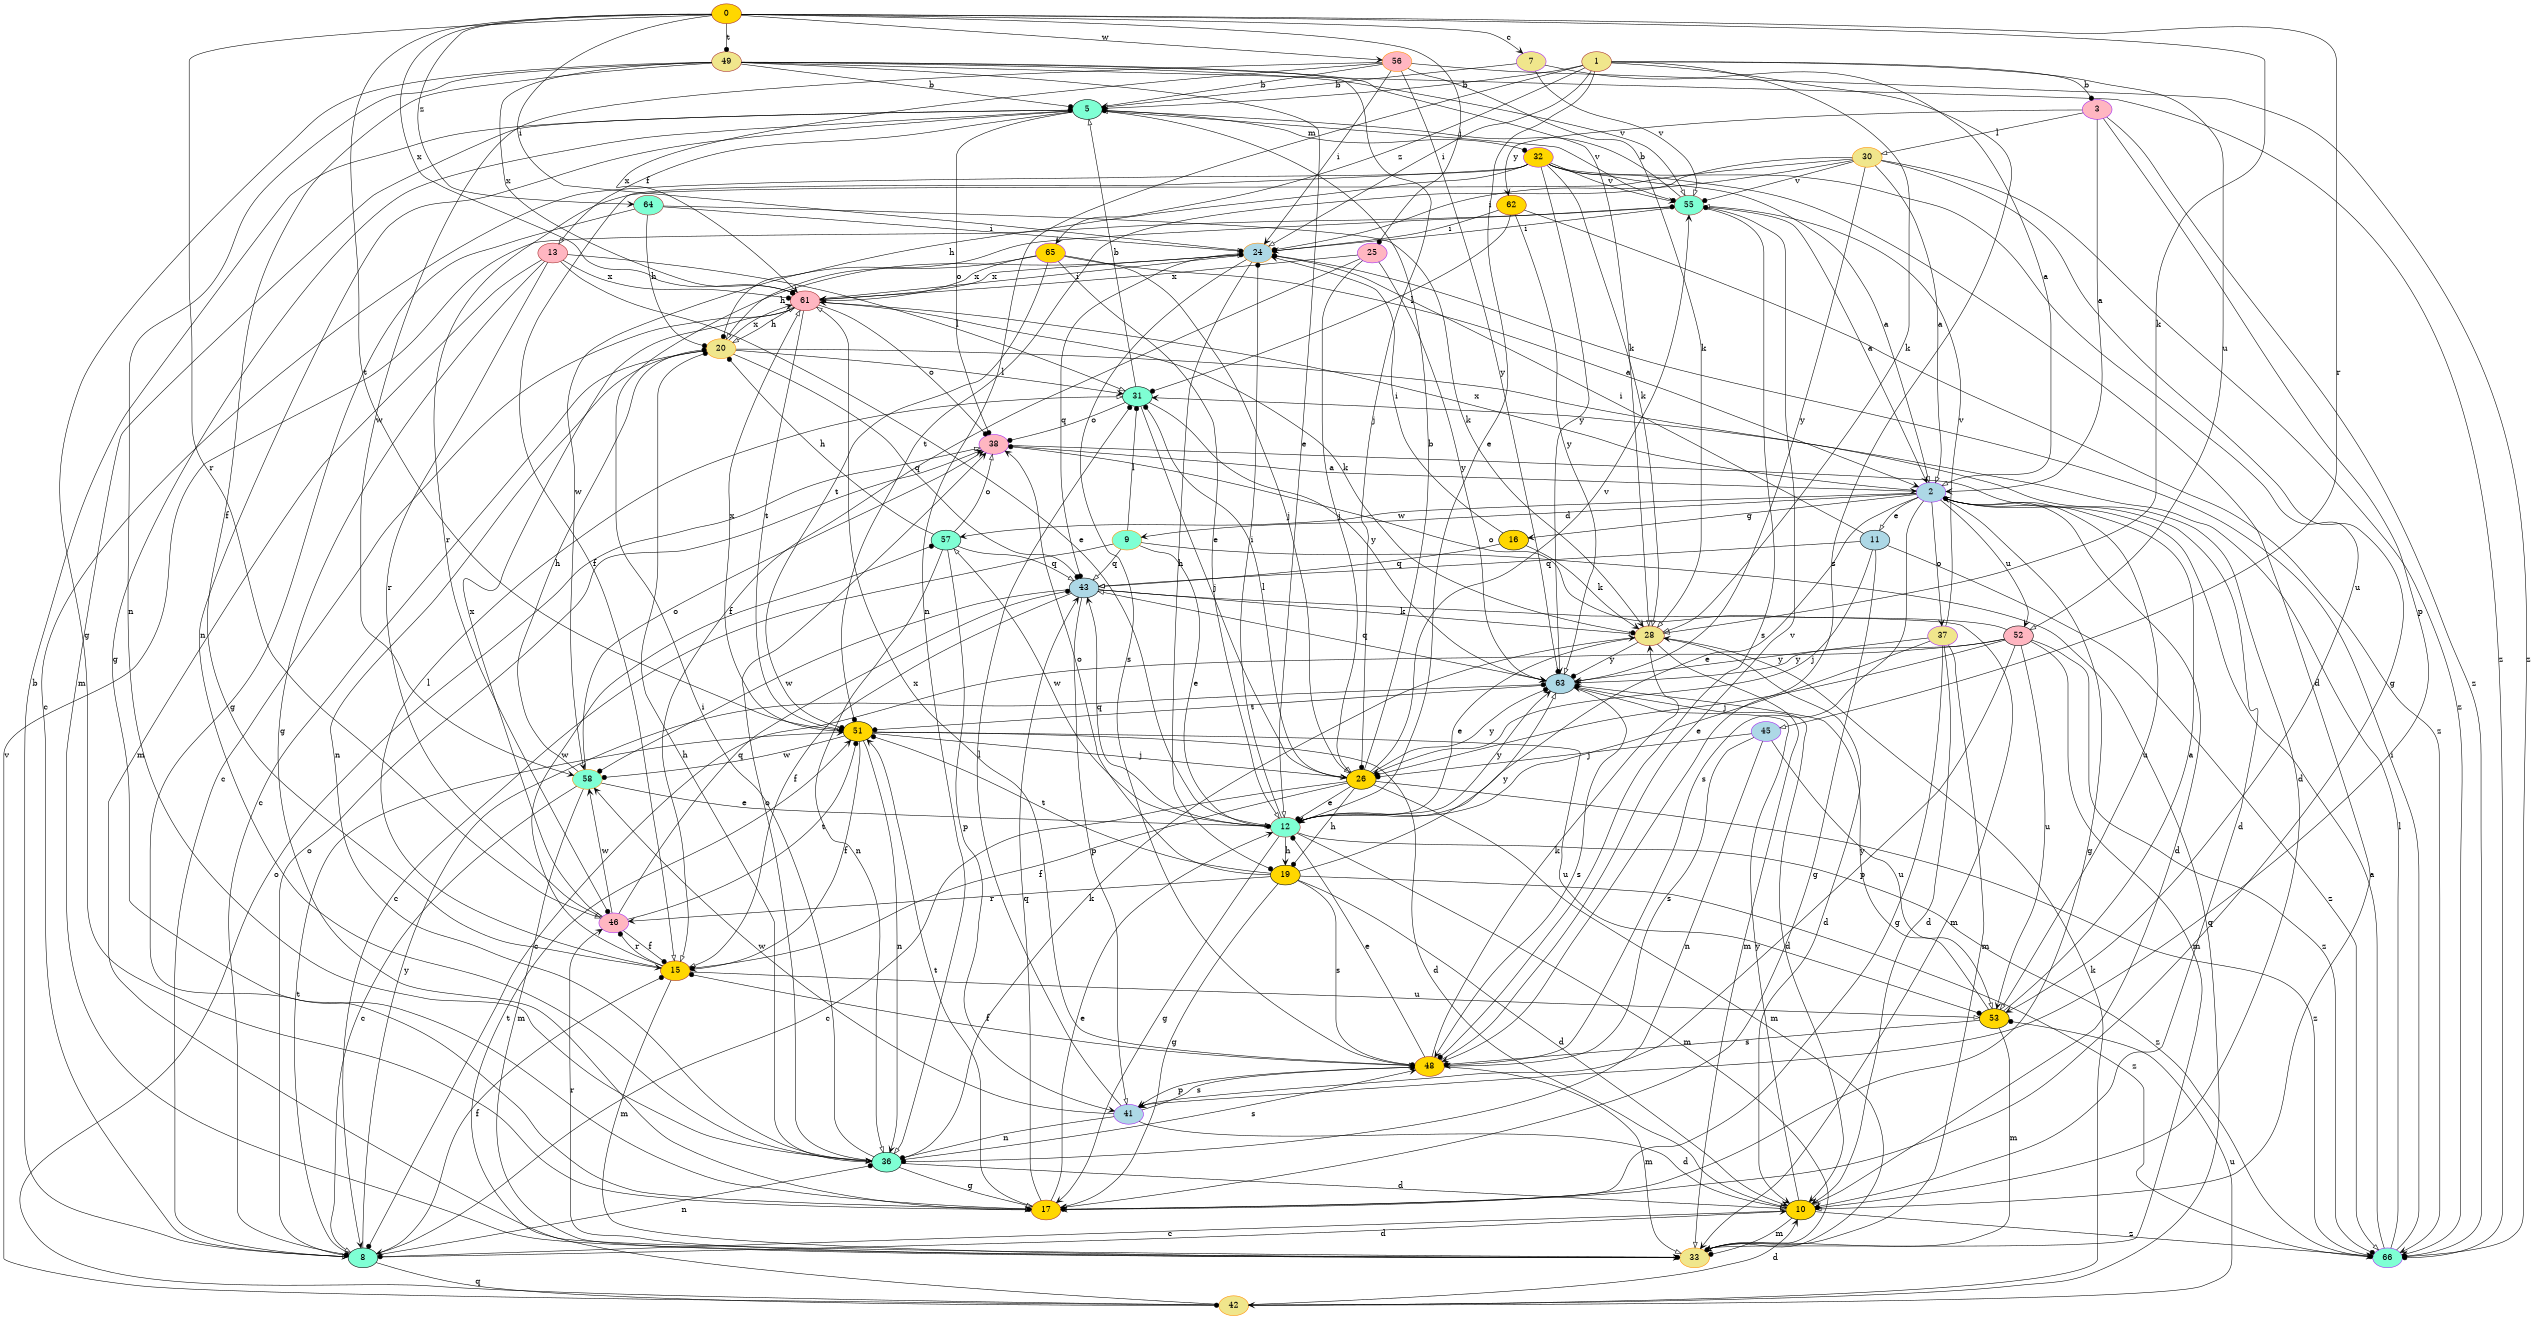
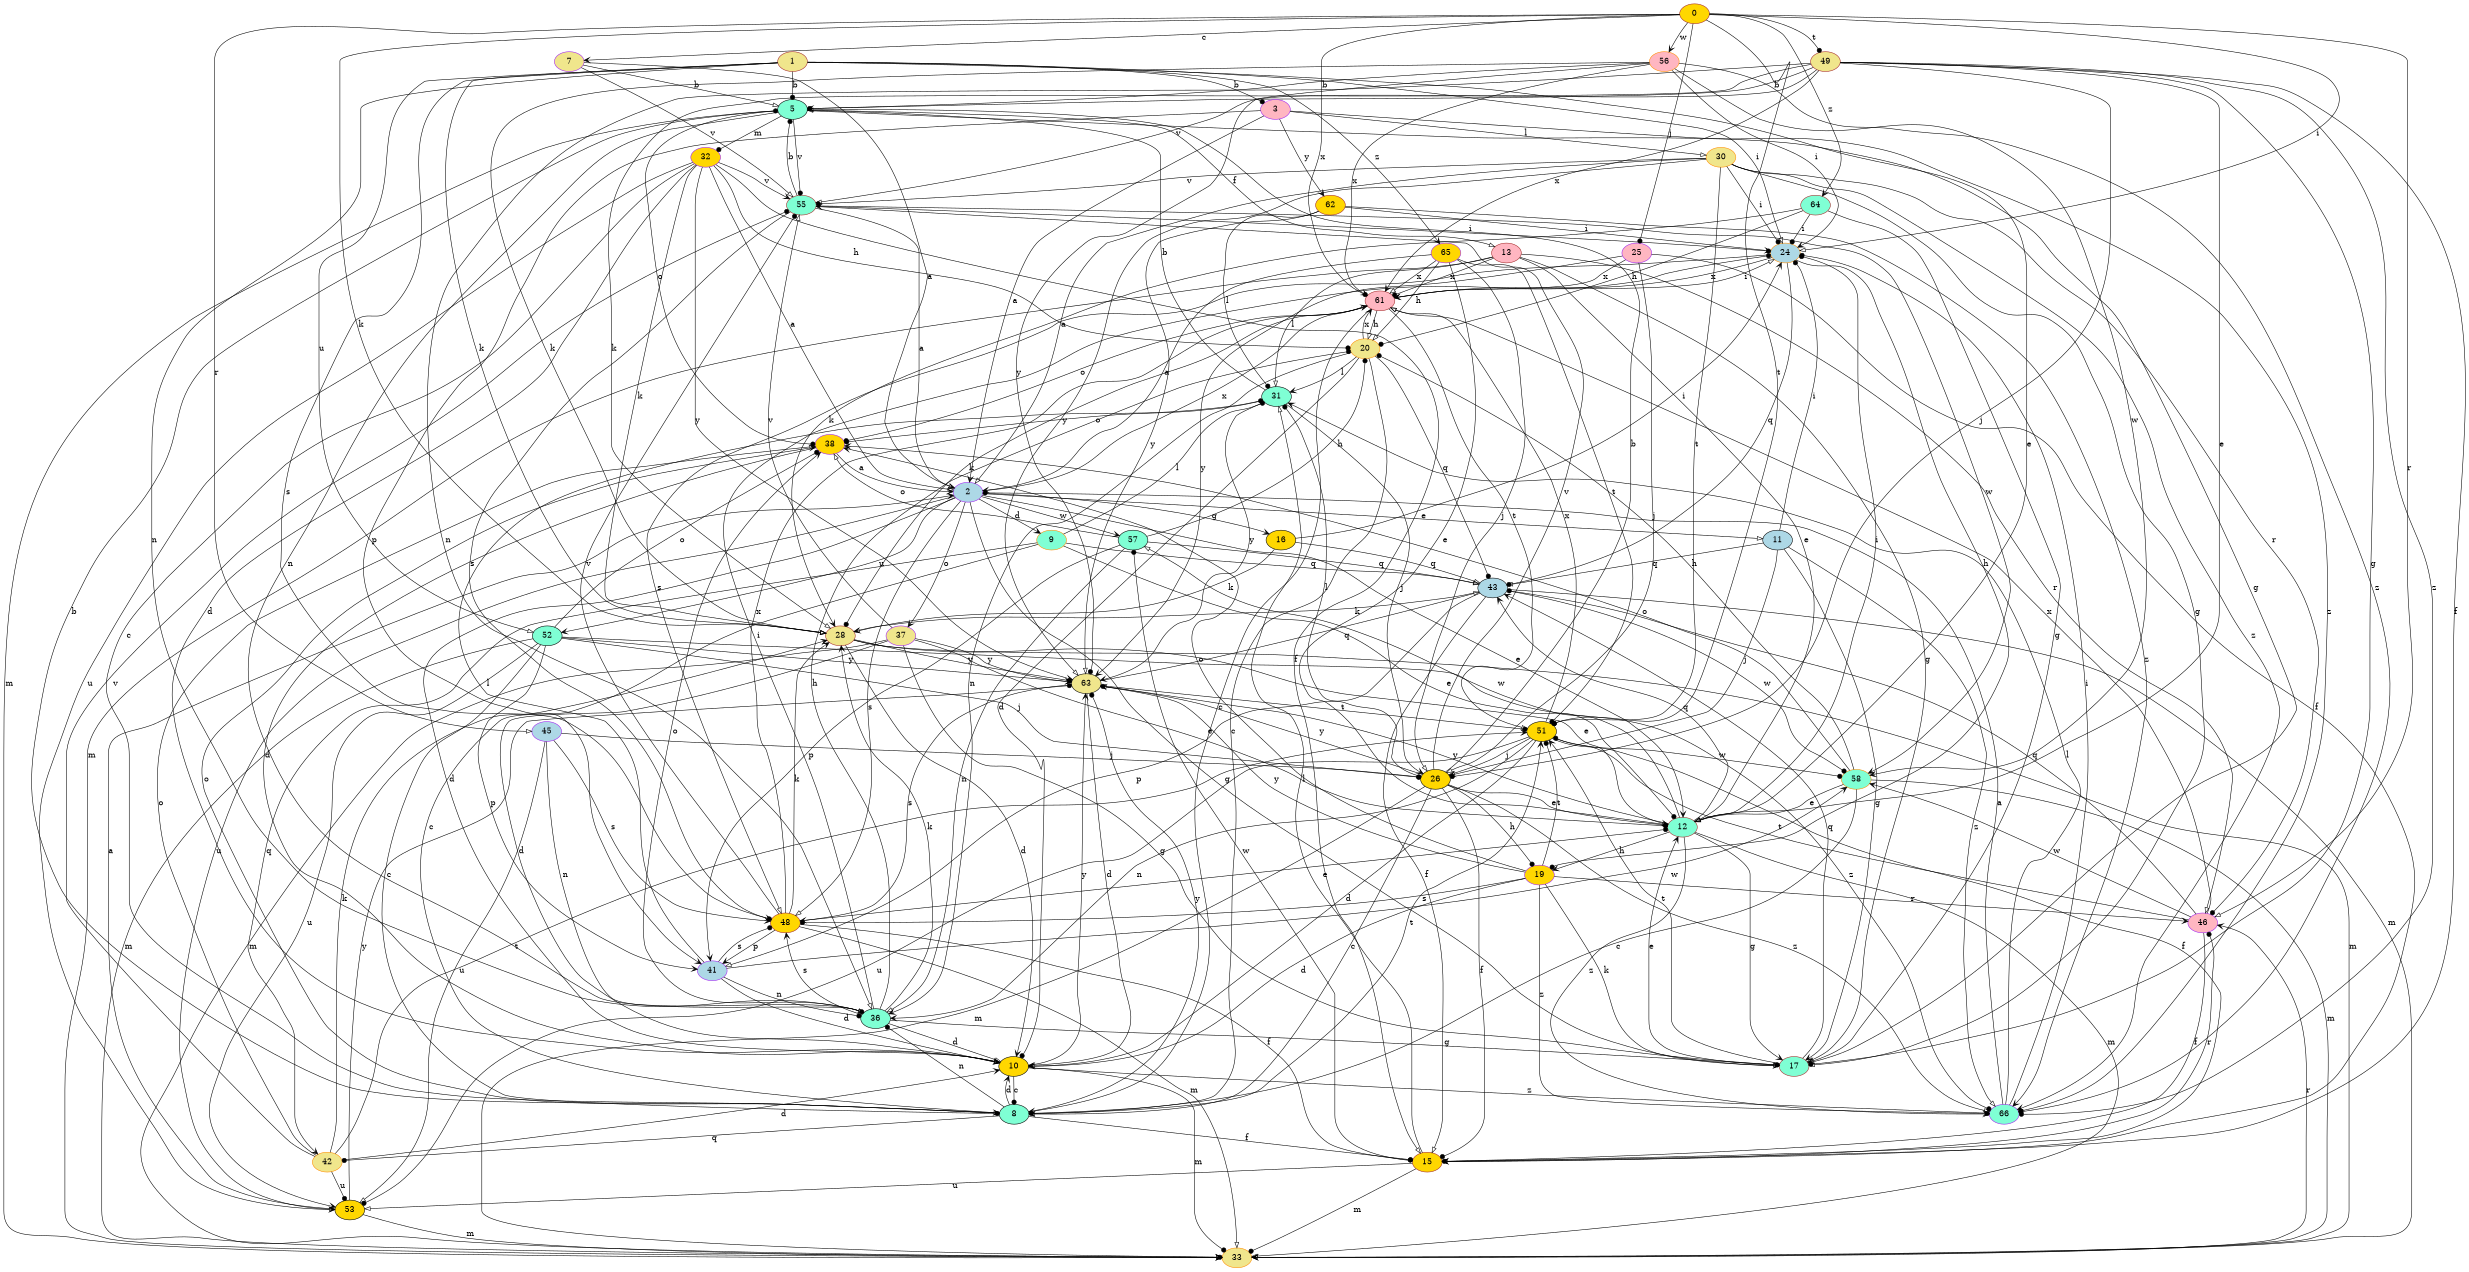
(504, 176) -> (1561, 176)
(994, 444) -> (830, 444)
(2019, 636) -> (547, 636)
(1560, 684) -> (1086, 684)
(1285, 875) -> (1539, 875)
(1714, 1042) -> none
(1174, 1043) -> (1606, 971)
(1046, 1210) -> (1794, 1066)
